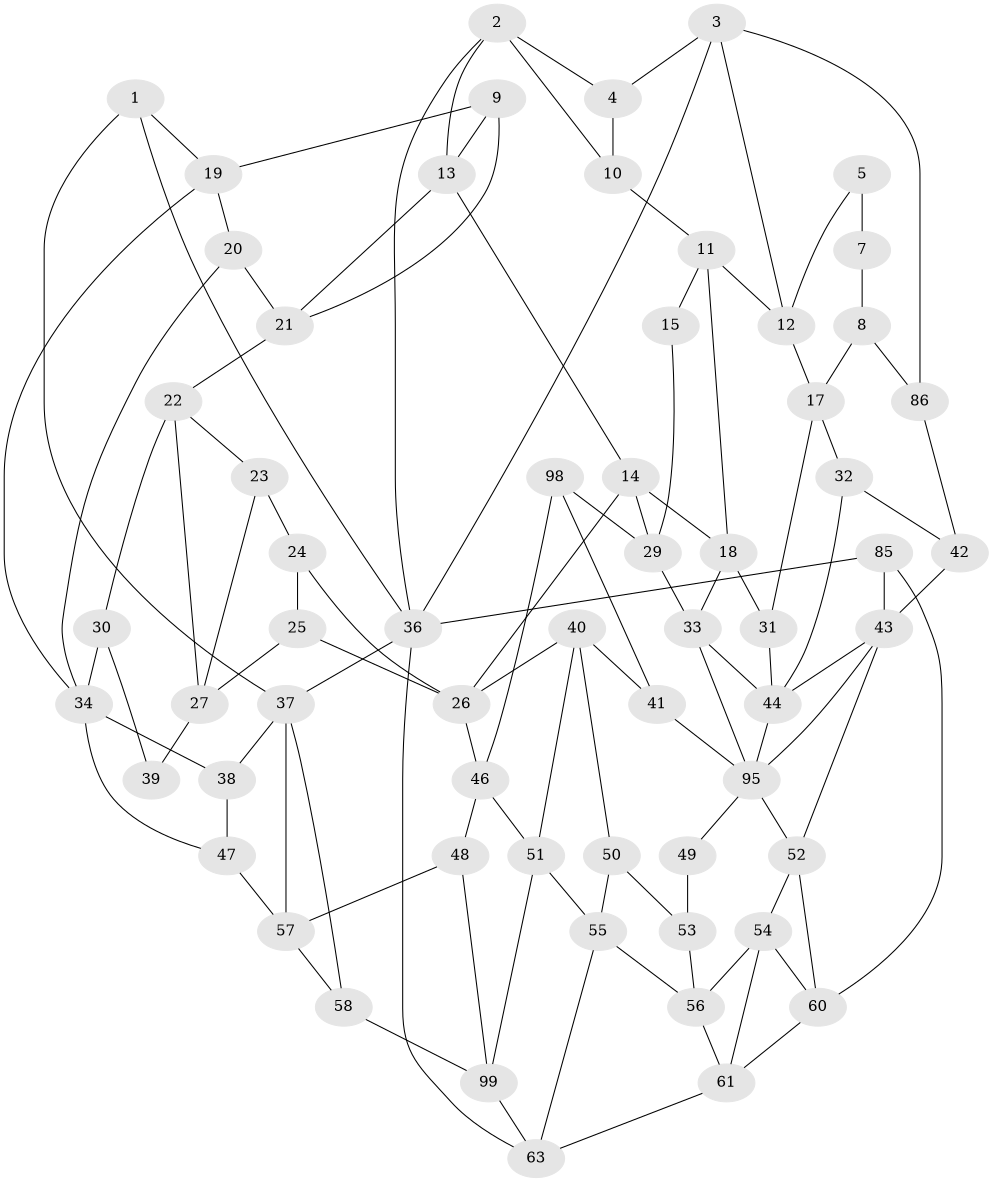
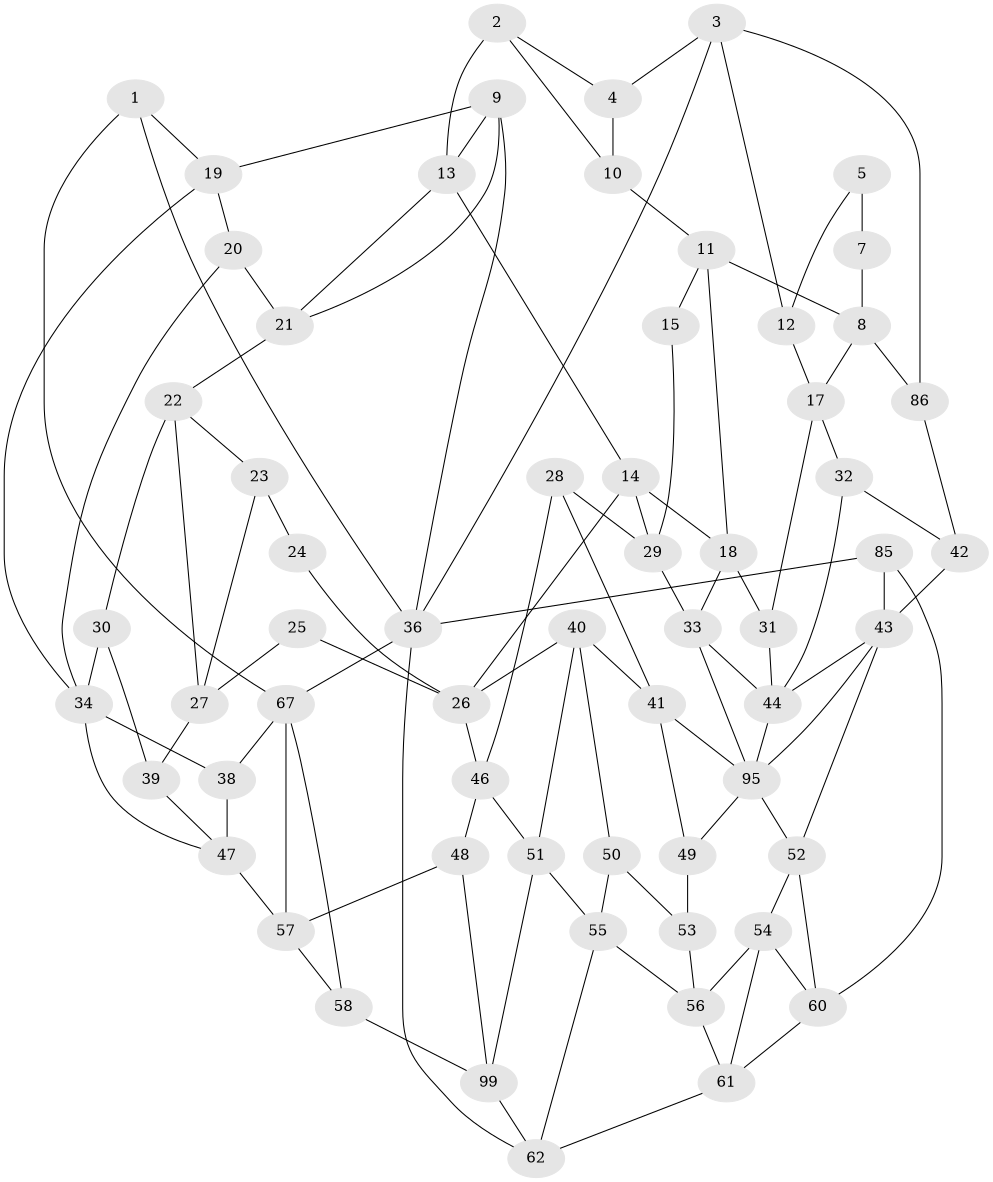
(746, 288) -> (787, 289)
(395, 313) -> (465, 364)
(555, 477) -> (555, 477)
(298, 591) -> none
(286, 704) -> (286, 704)
none -> (672, 780)
none -> (189, 818)
(536, 1159) -> (536, 1159)
